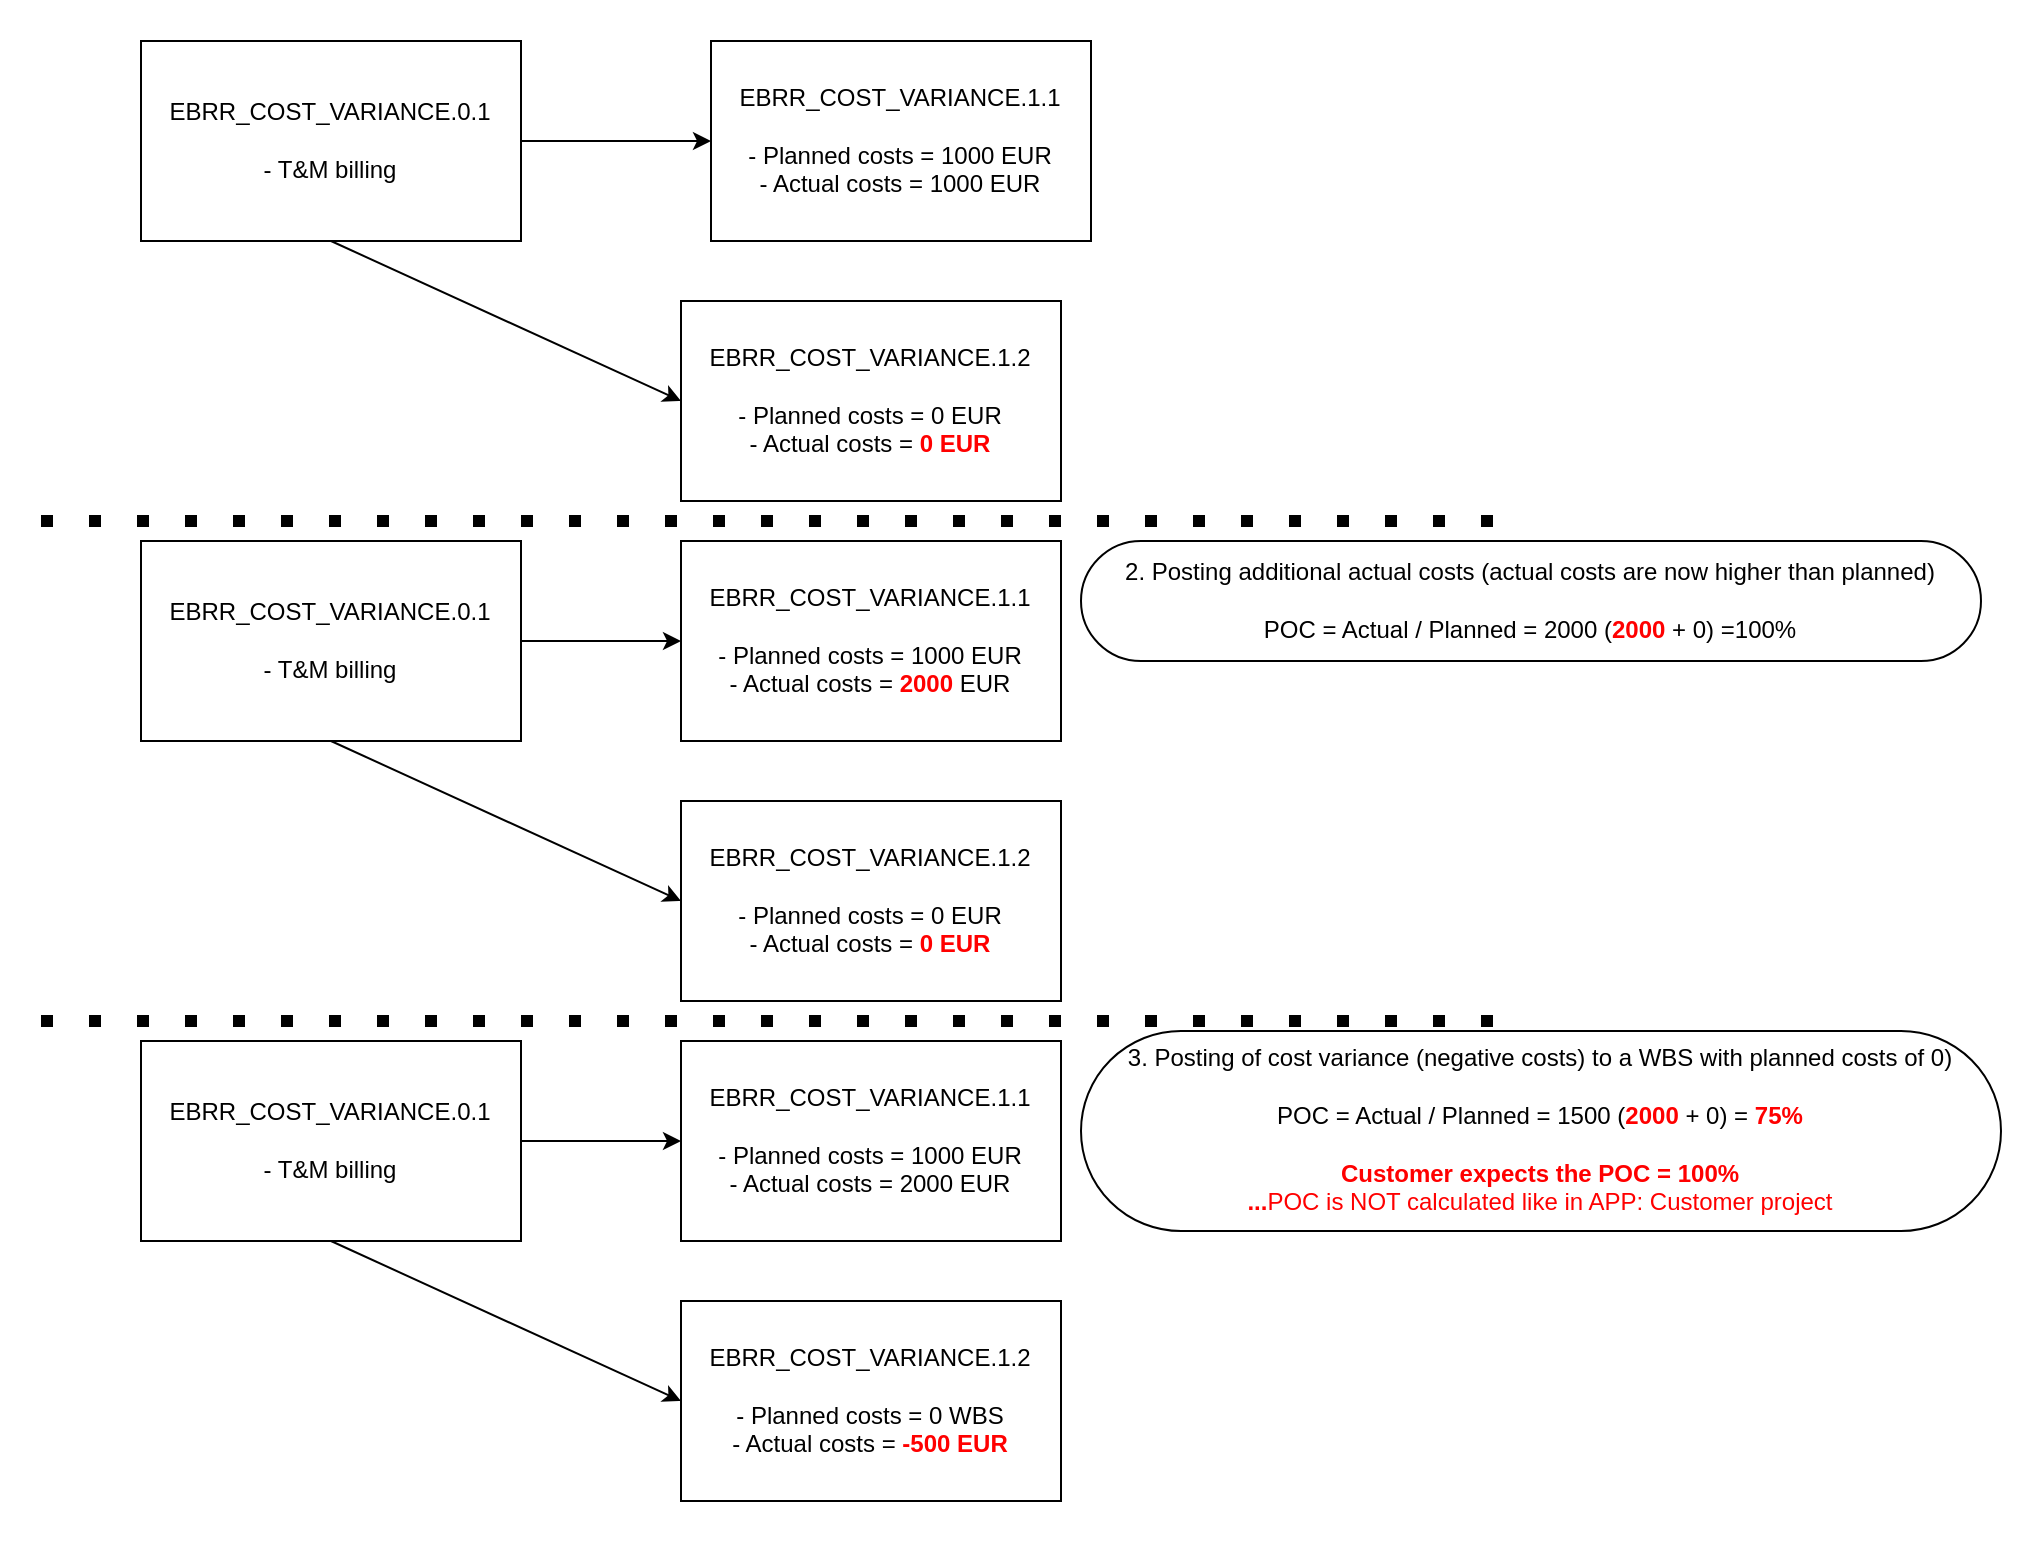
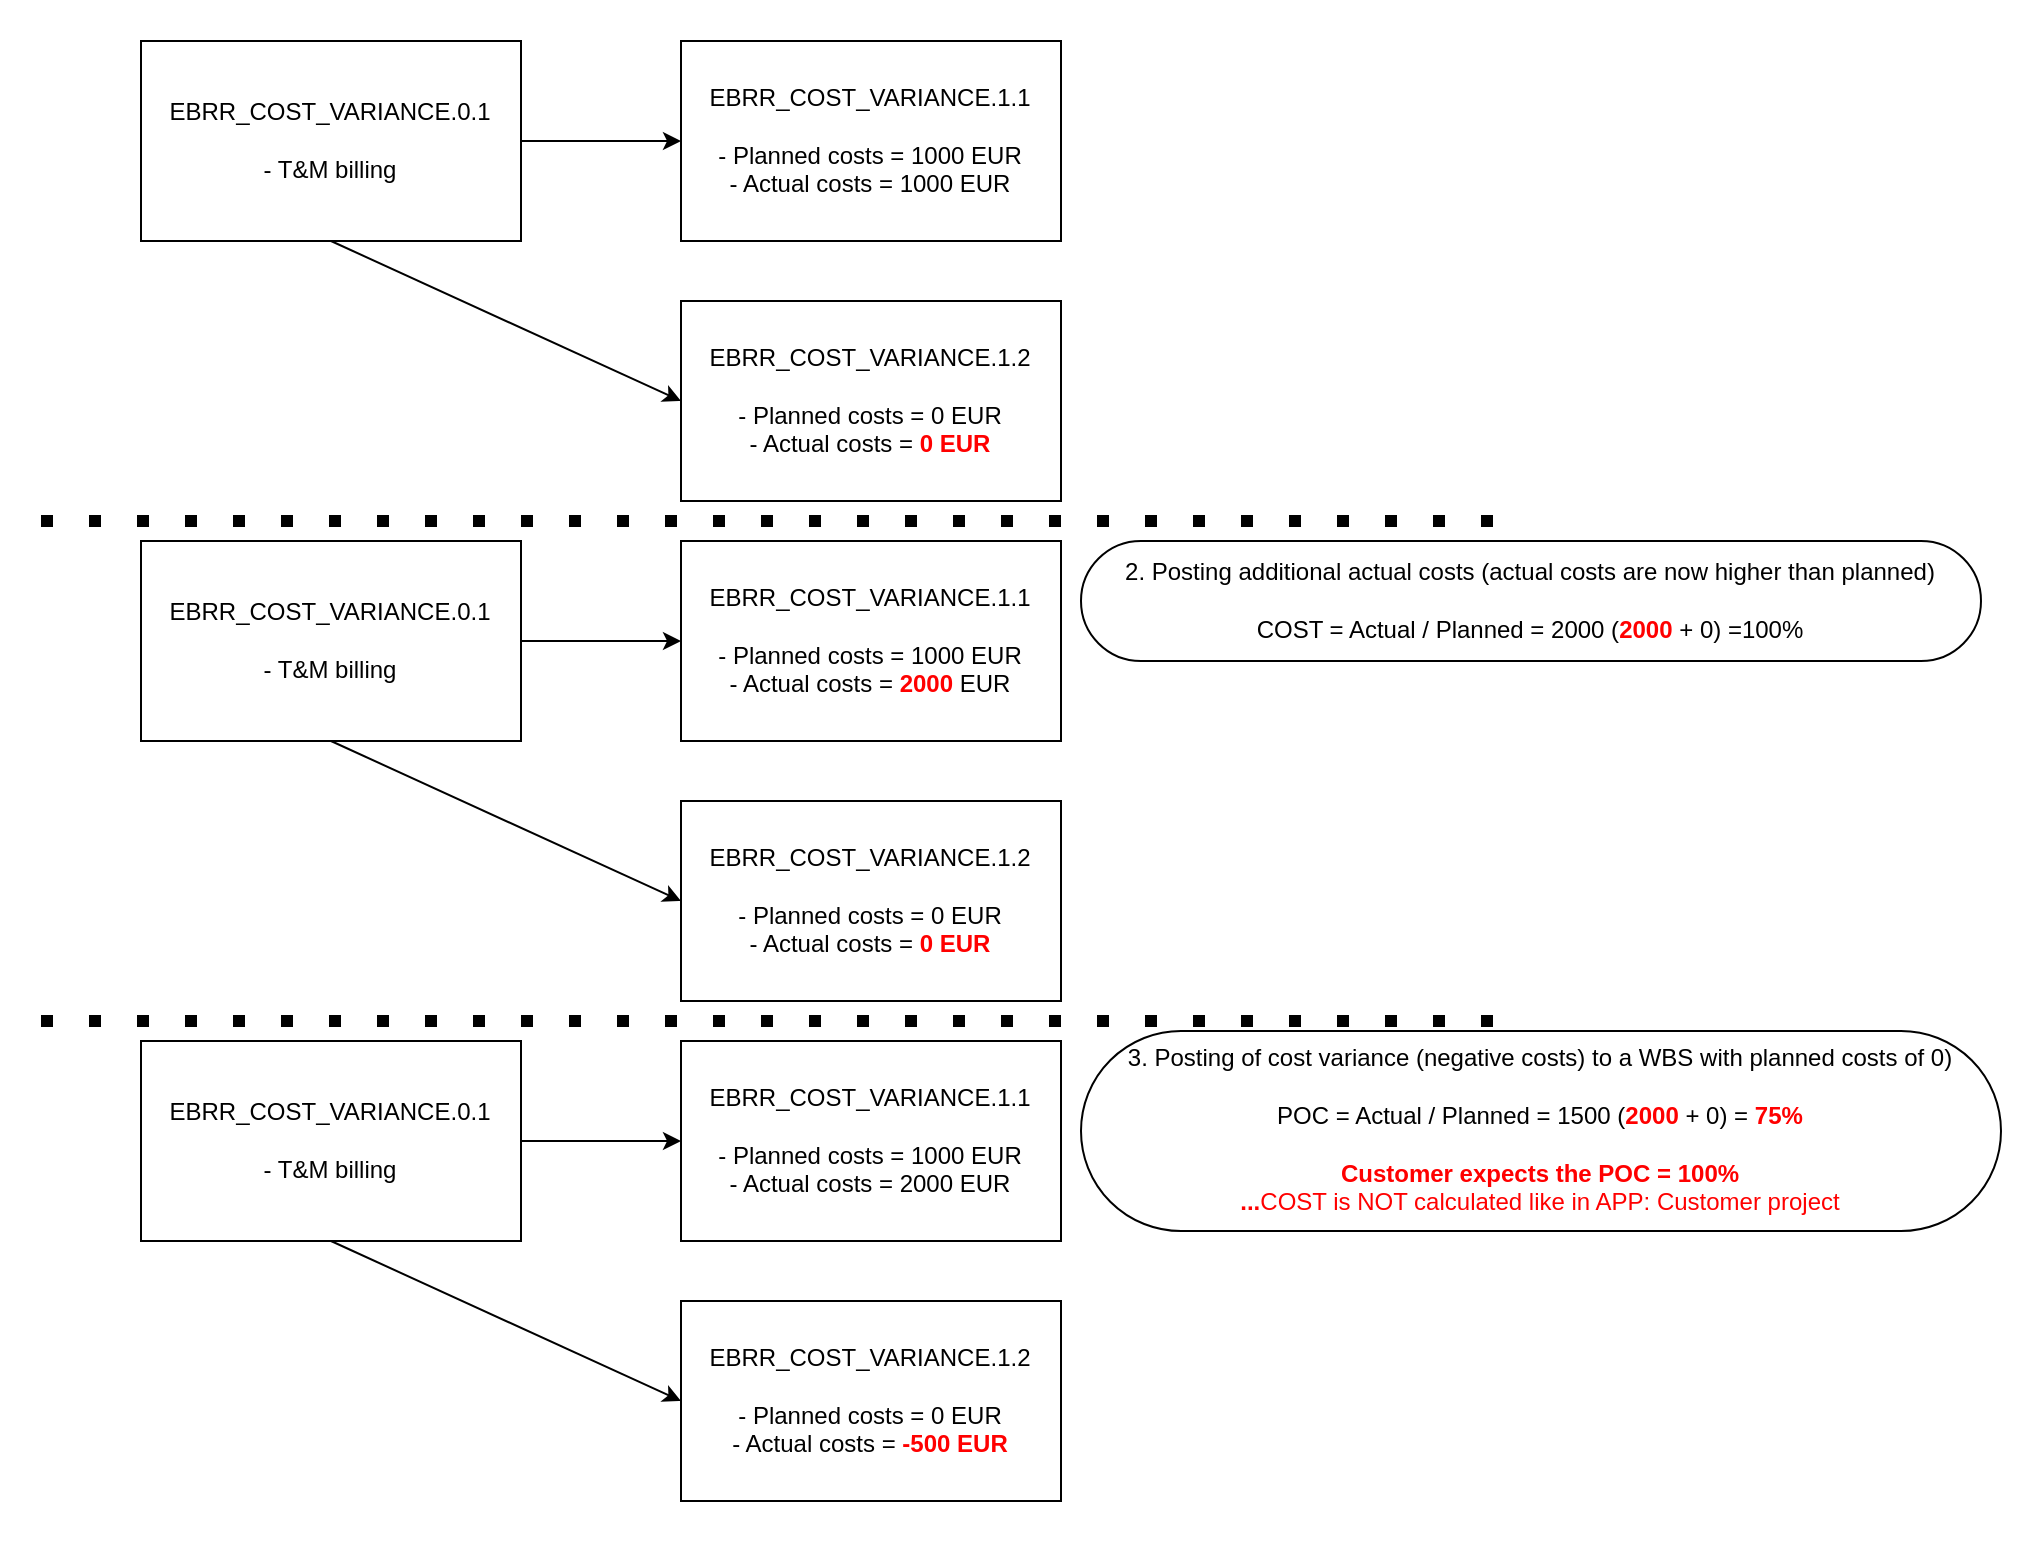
(901, 141) -> (871, 141)
(1531, 601) -> (1531, 601)
(1541, 1131) -> (1541, 1131)
(871, 1401) -> (871, 1401)
